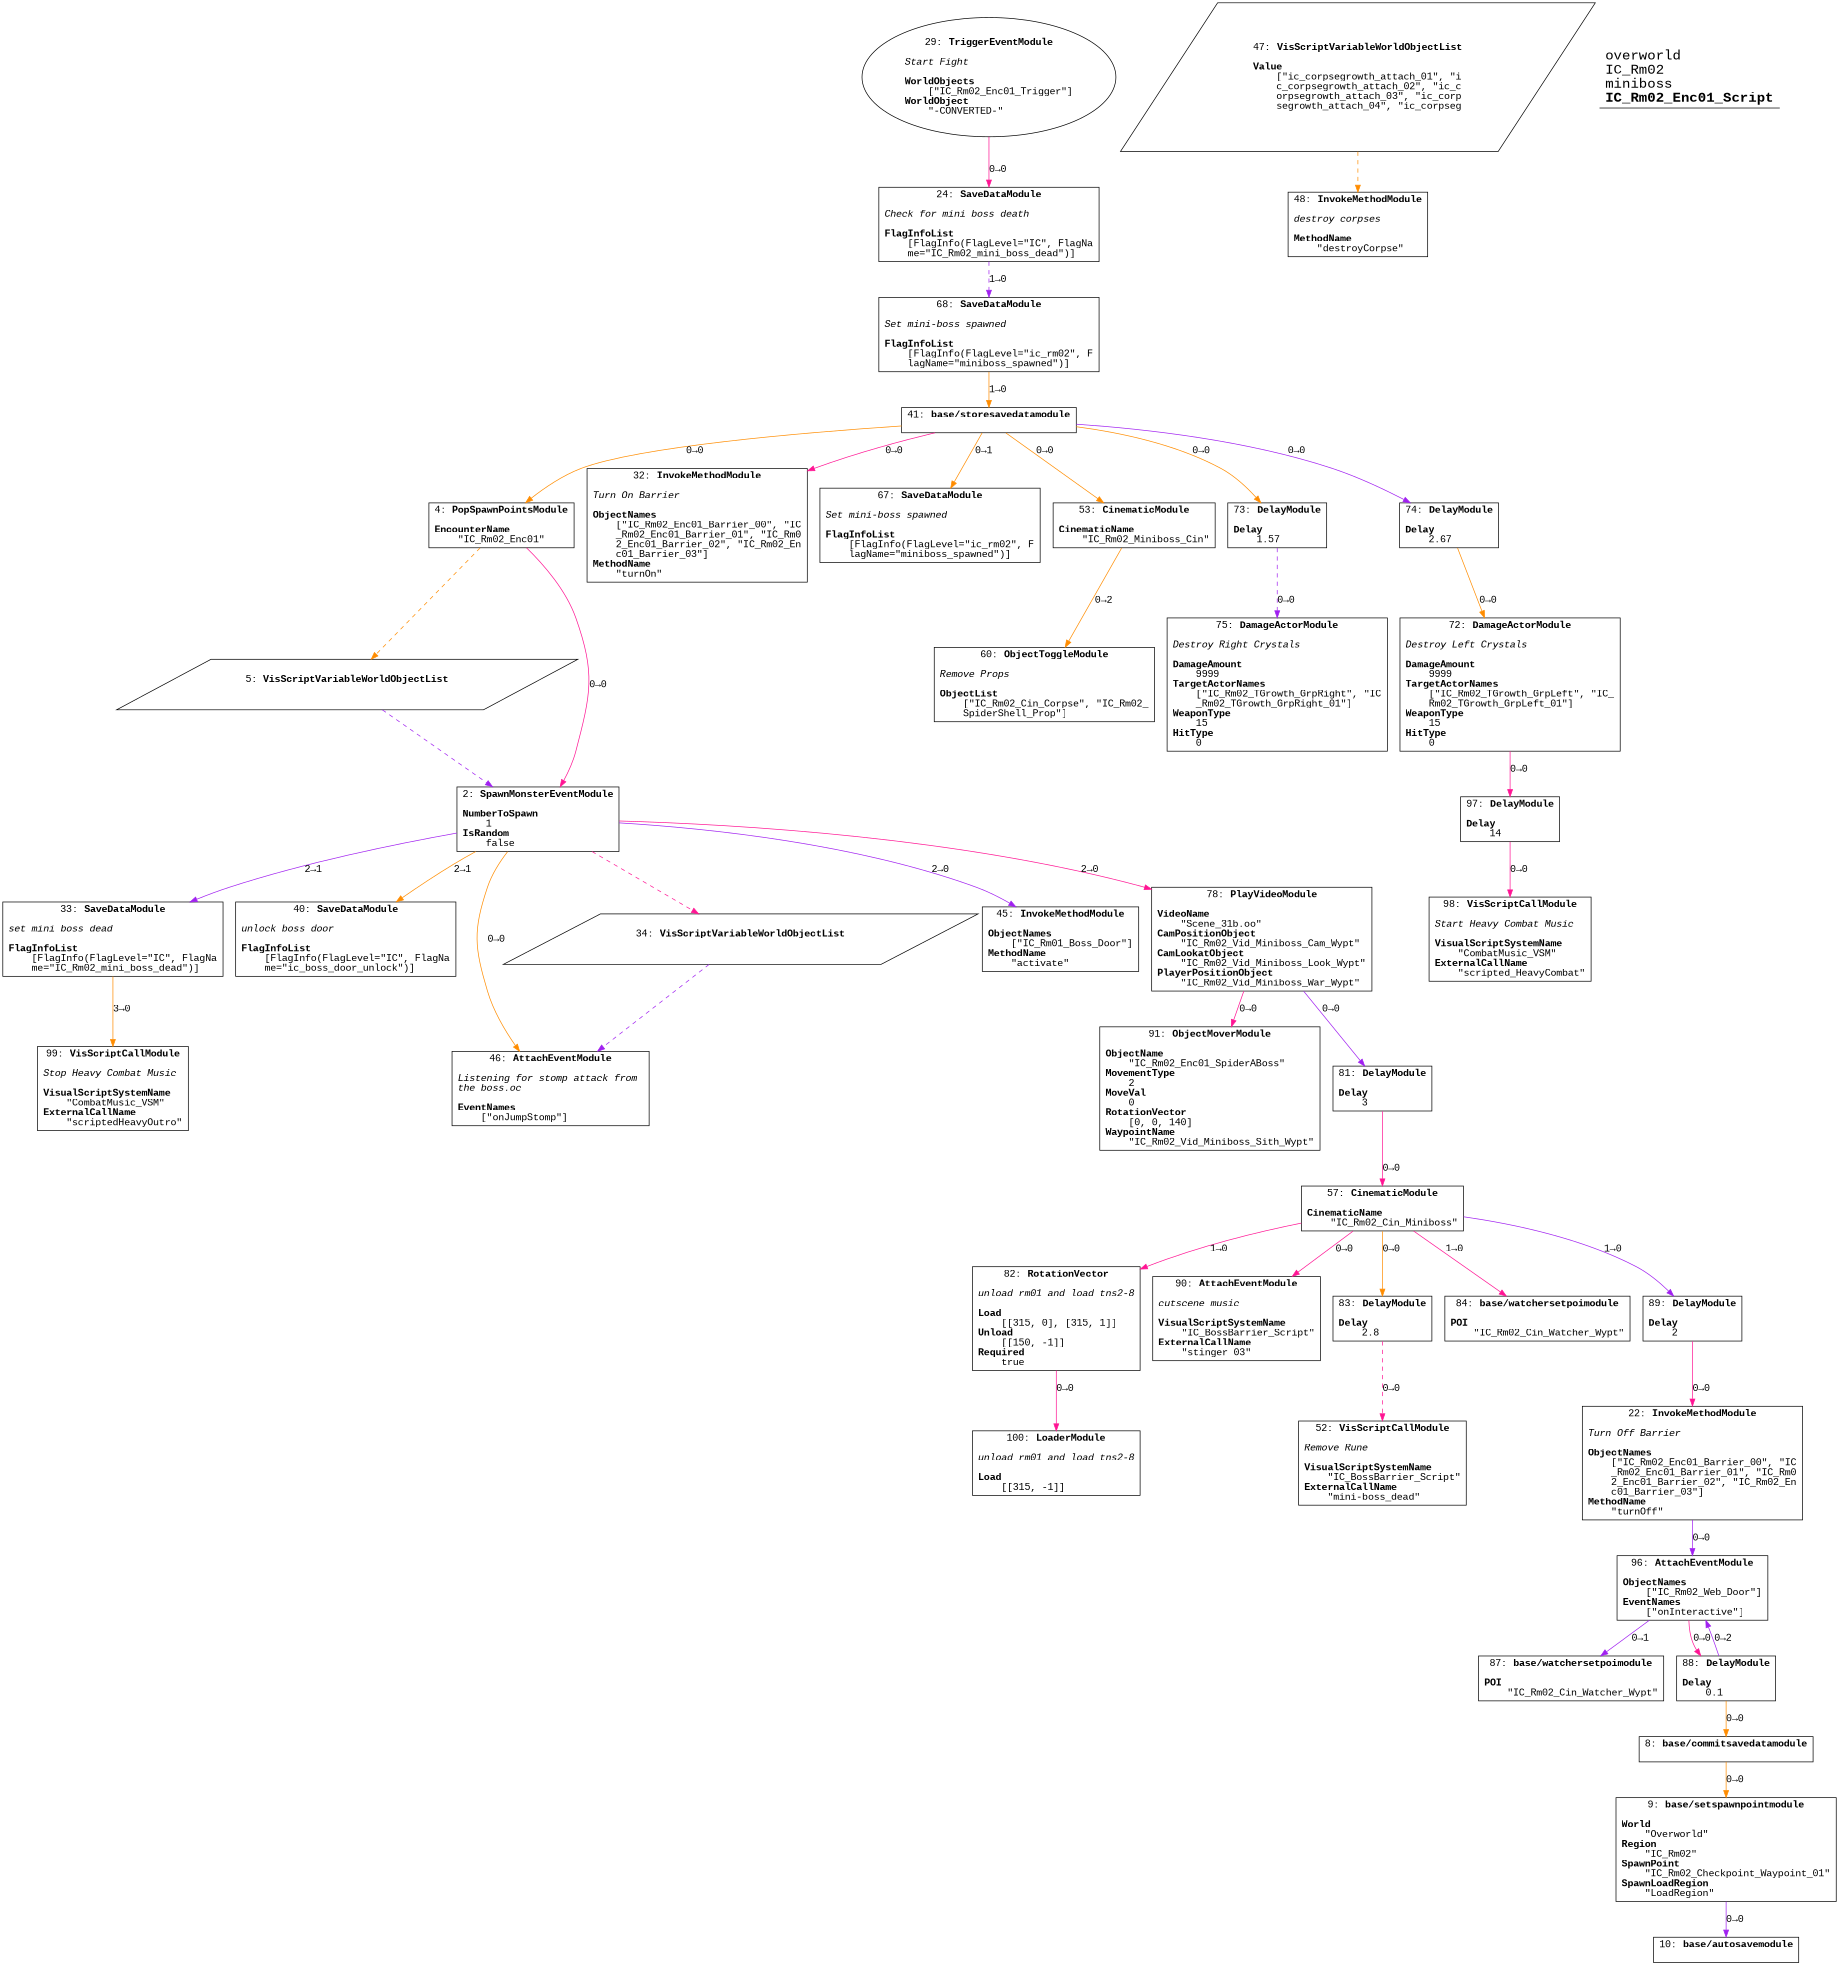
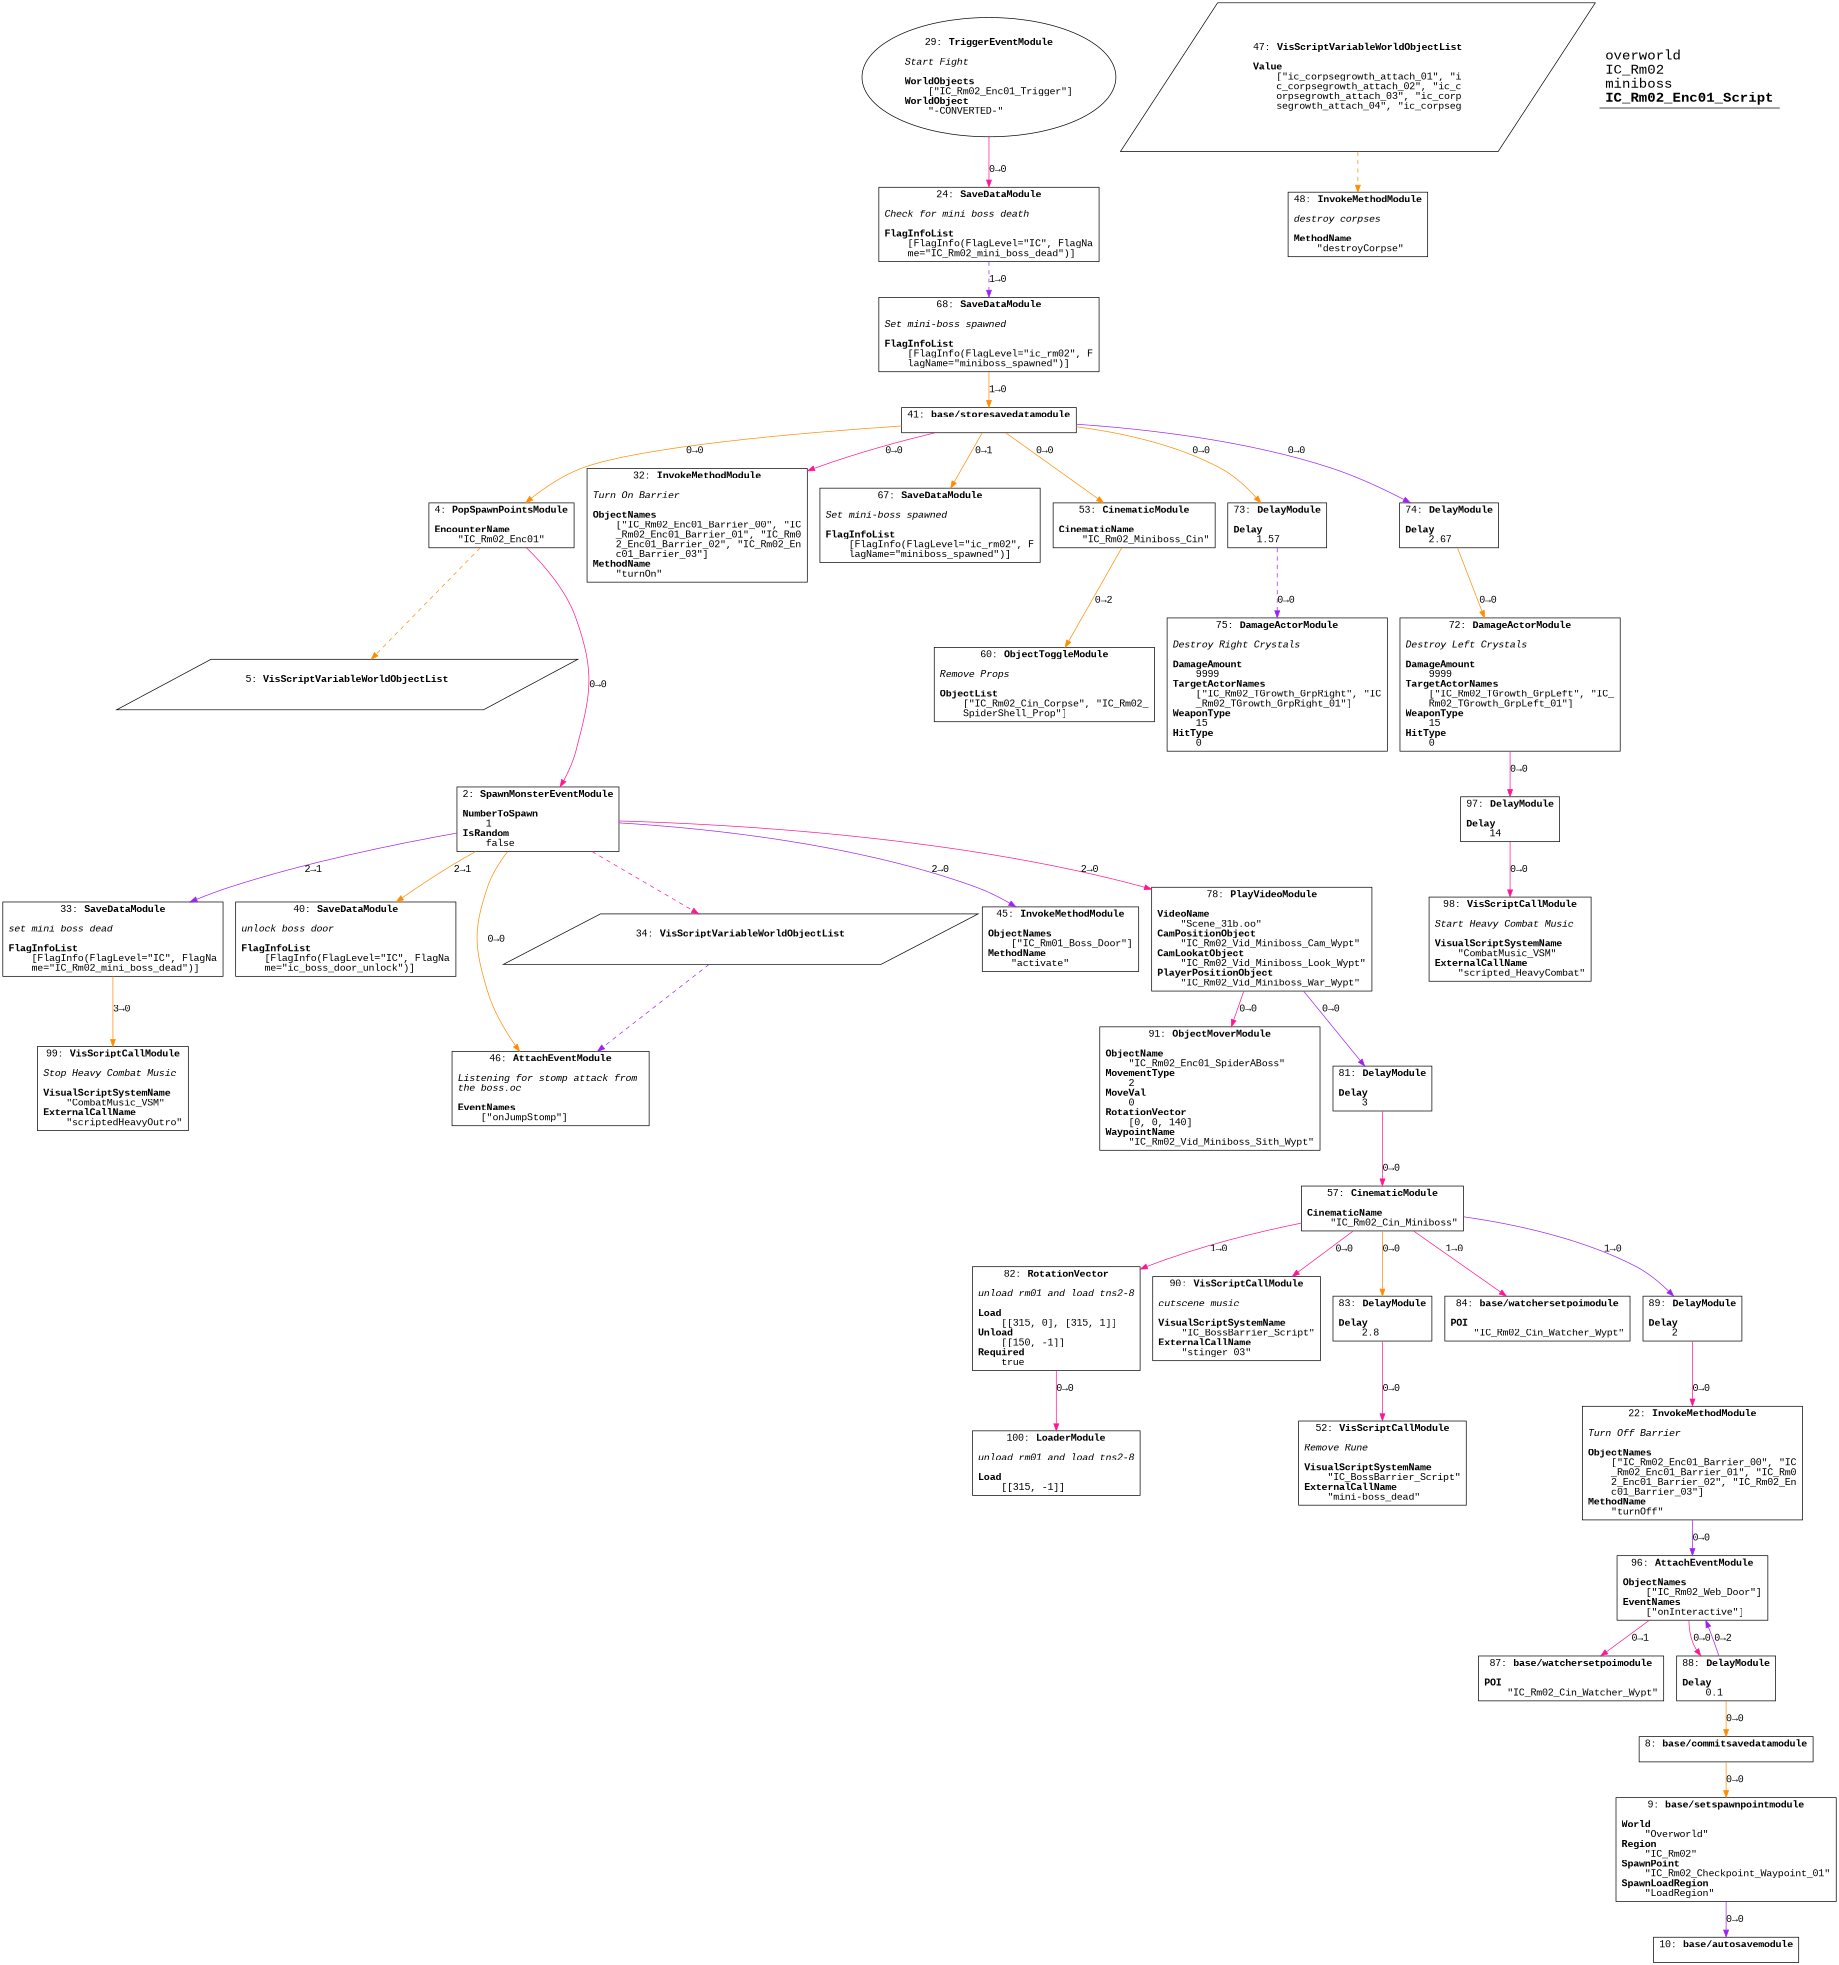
(435, 746) -> none
(1248, 1284) -> (1248, 1284)
(1382, 1377) -> (1382, 1377)
(1628, 1636) -> (1628, 1636)
